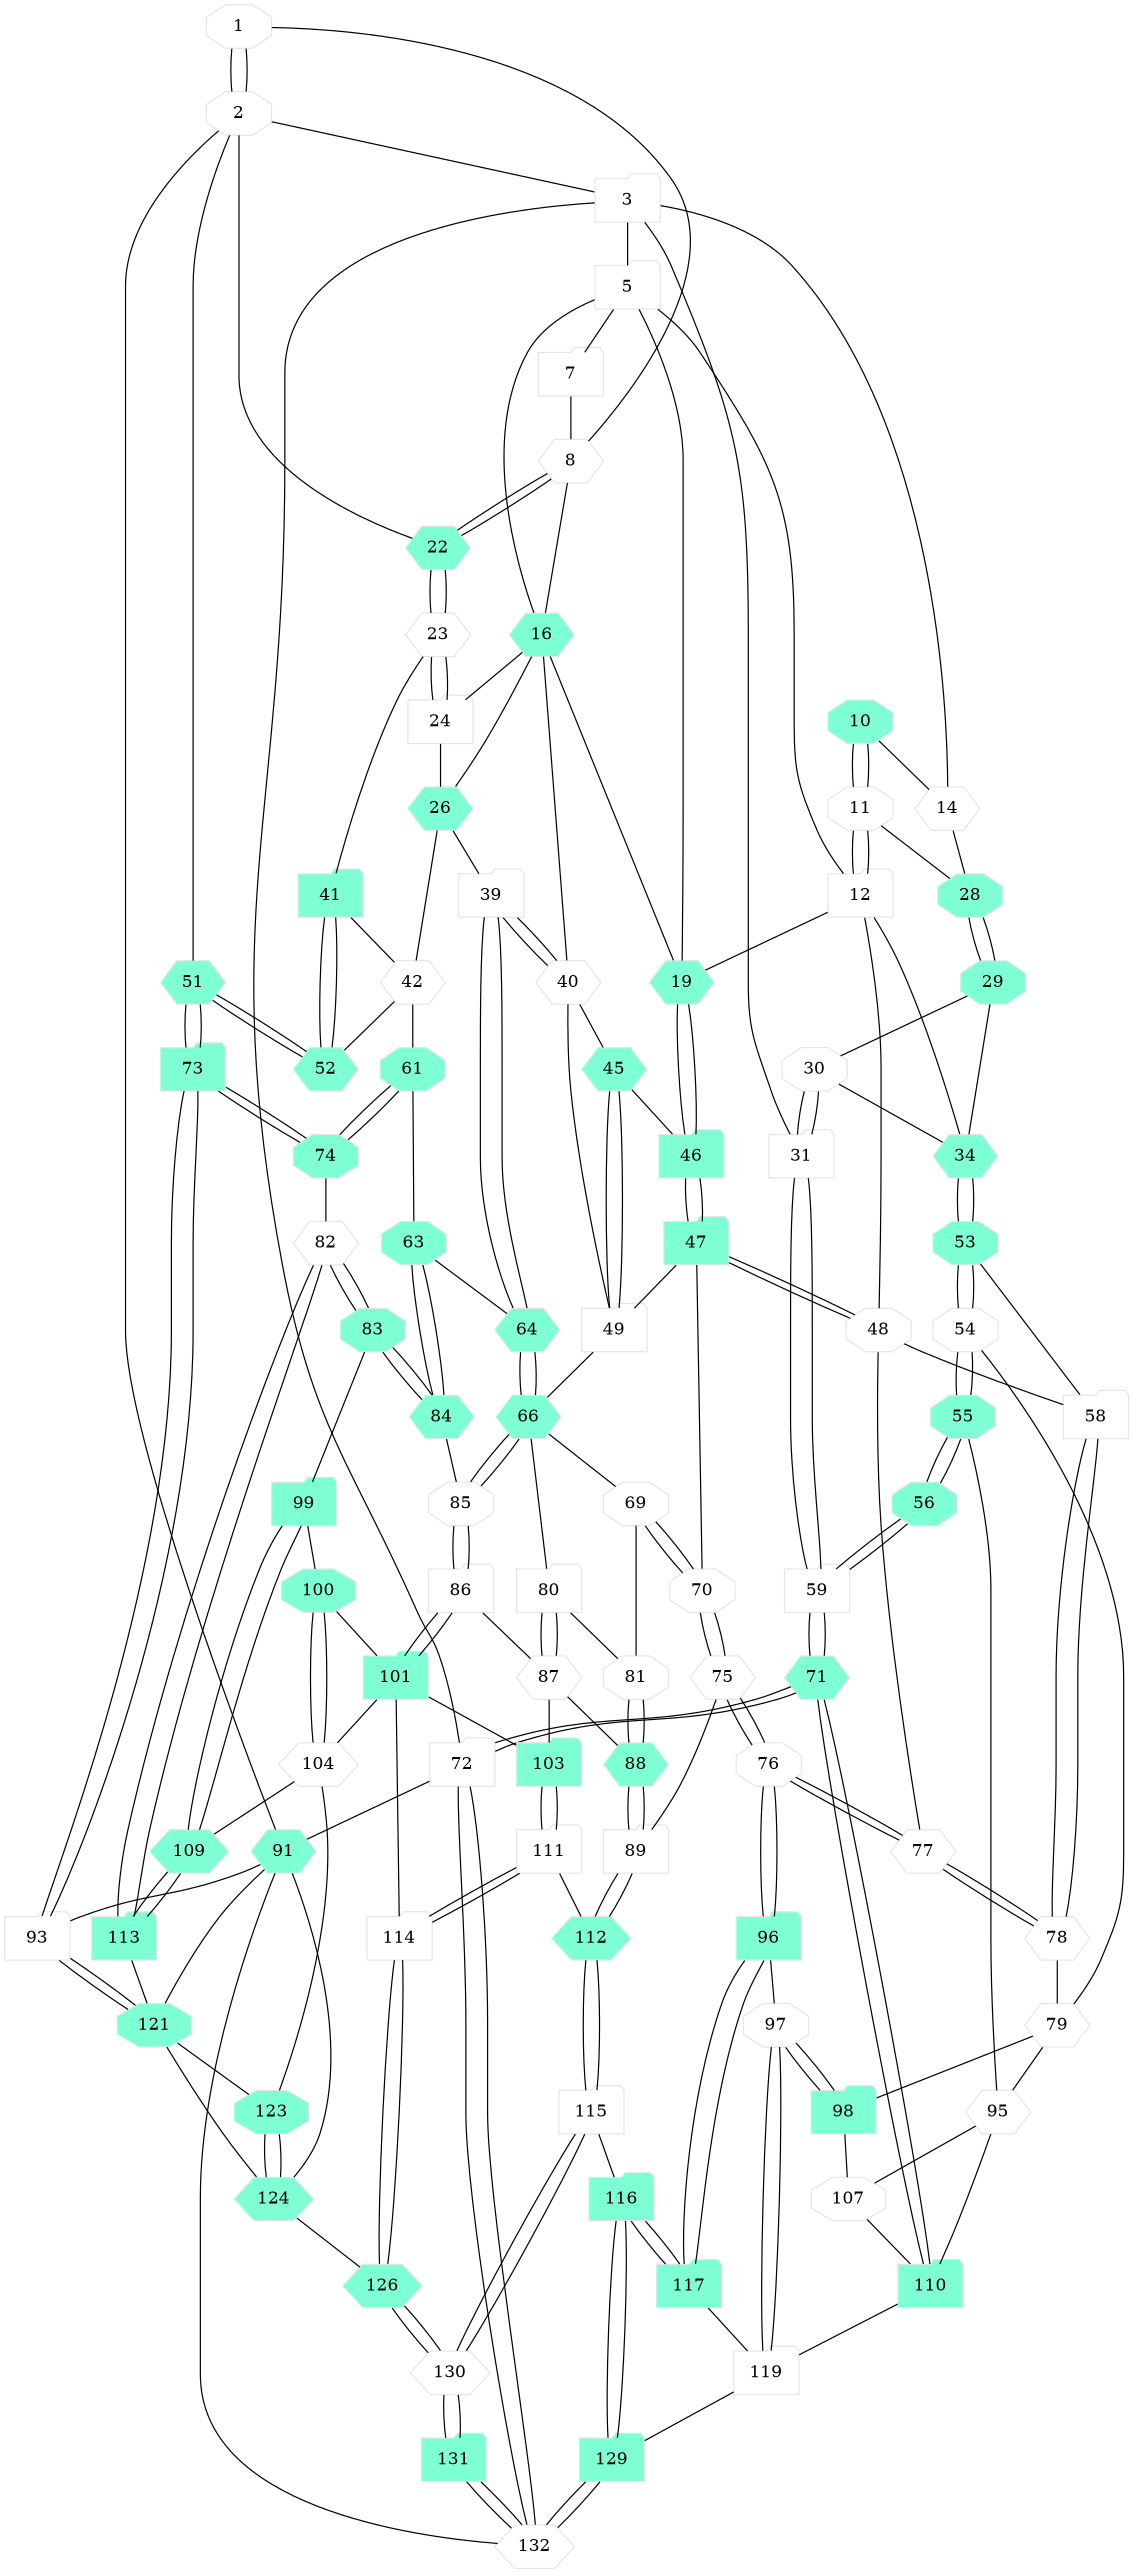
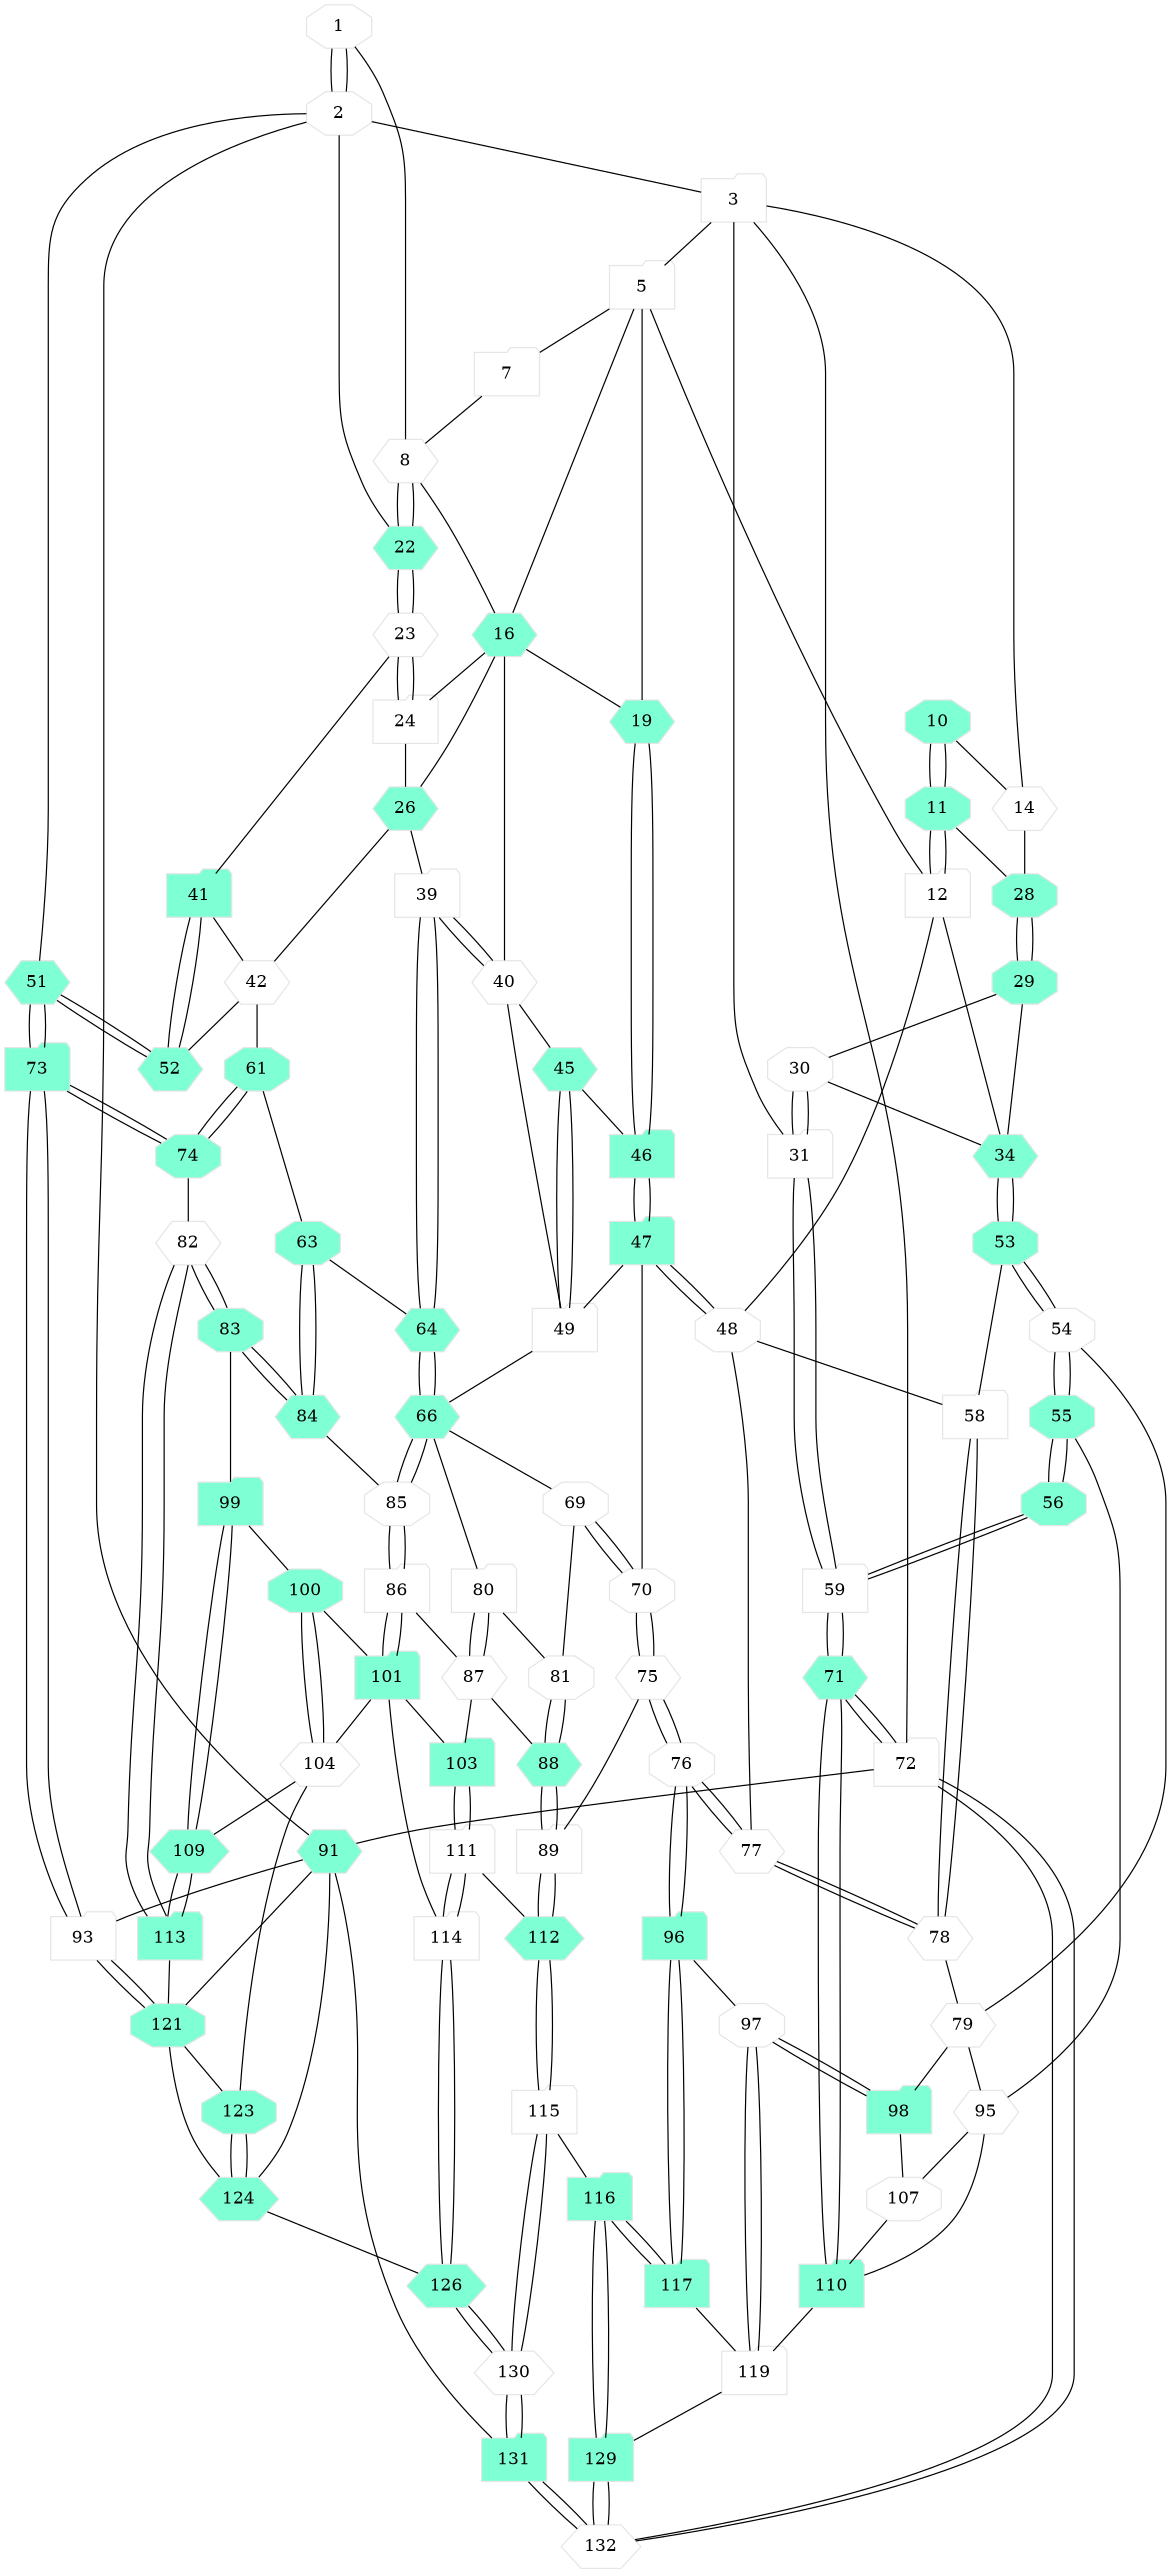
(861, 809) -> (938, 809)
(767, 941) -> none
(200, 2305) -> (361, 2173)
